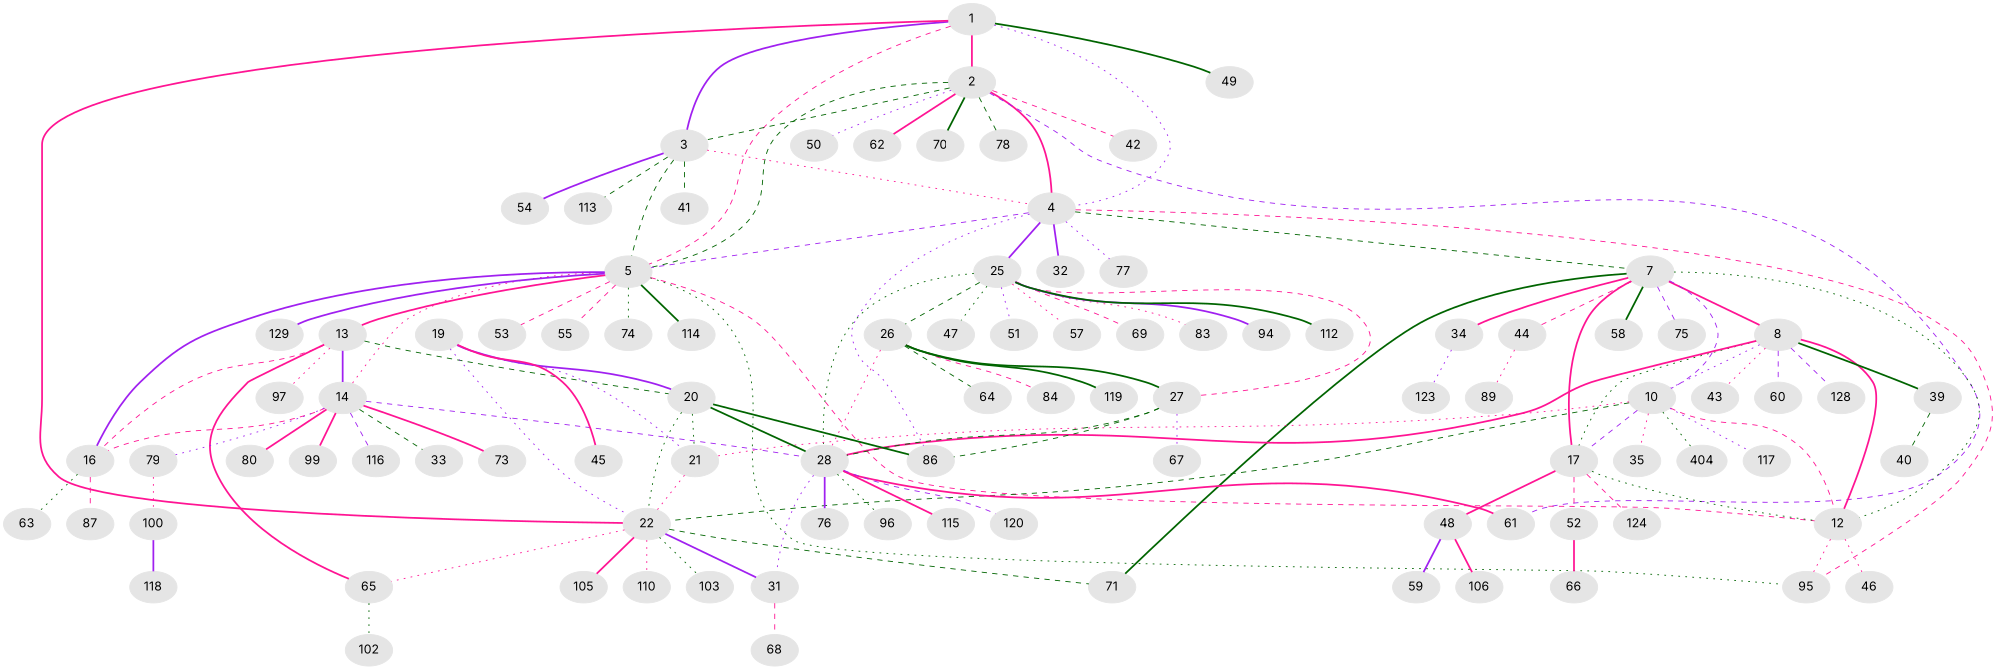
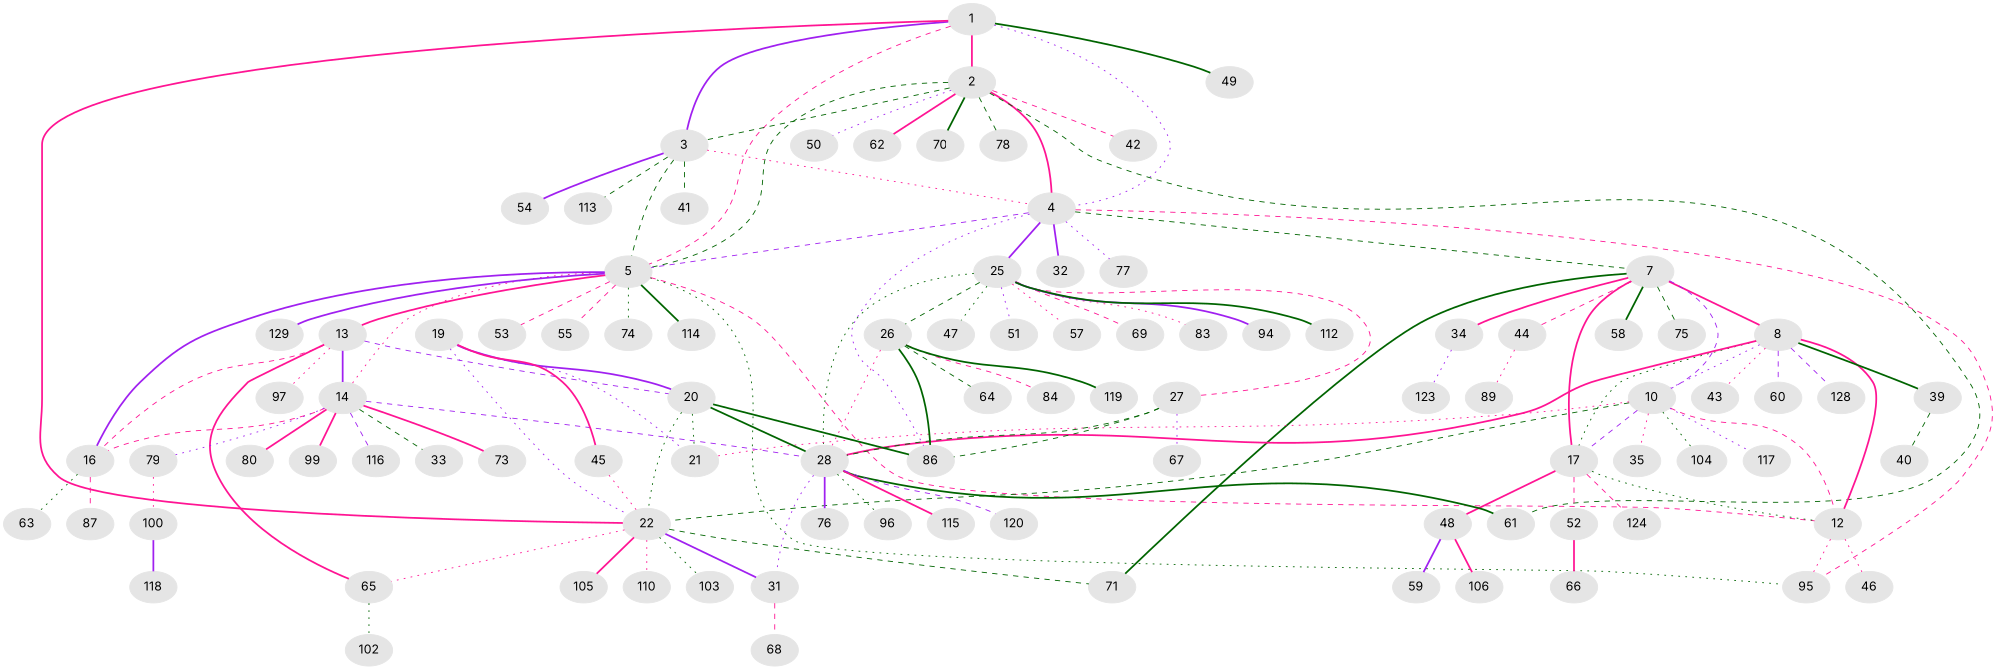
(1760, 219) -> (1760, 219)
(1666, 303) -> (1666, 303)
(1924, 338) -> none
(1045, 367) -> (922, 394)
(516, 370) -> (516, 370)
(1702, 461) -> (1702, 461)
(1169, 490) -> (1169, 490)
(671, 493) -> (623, 493)
